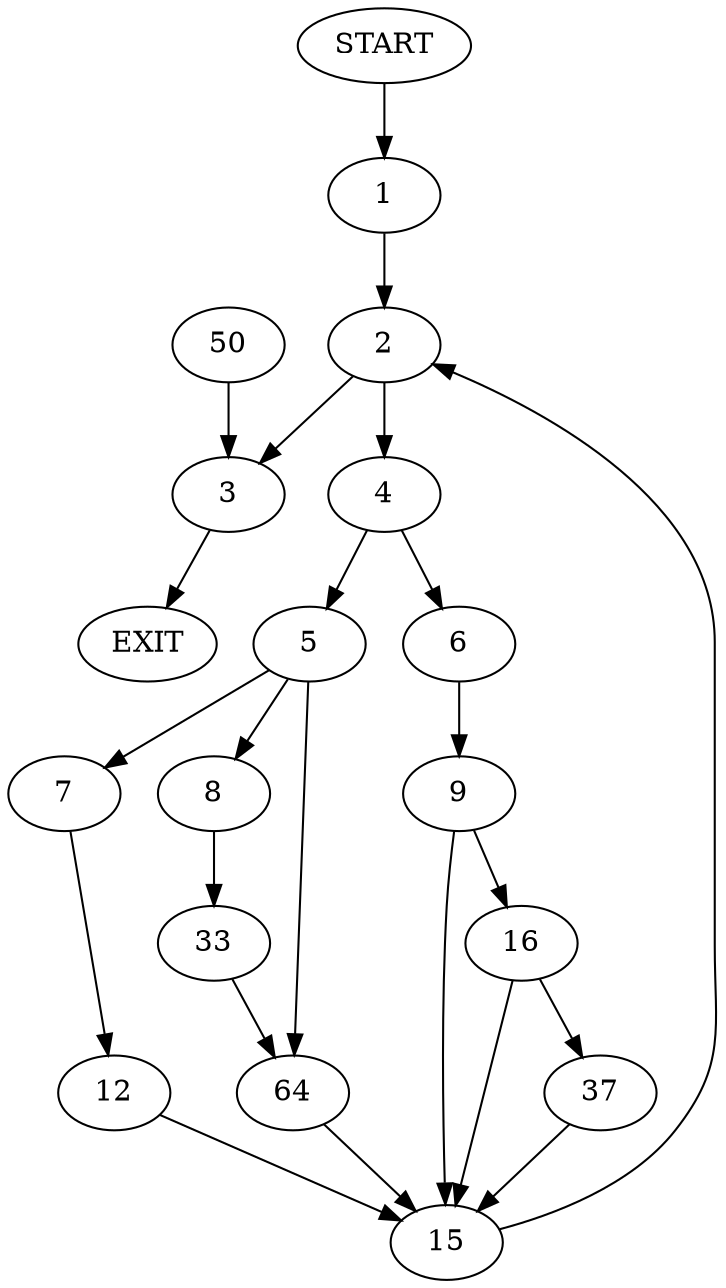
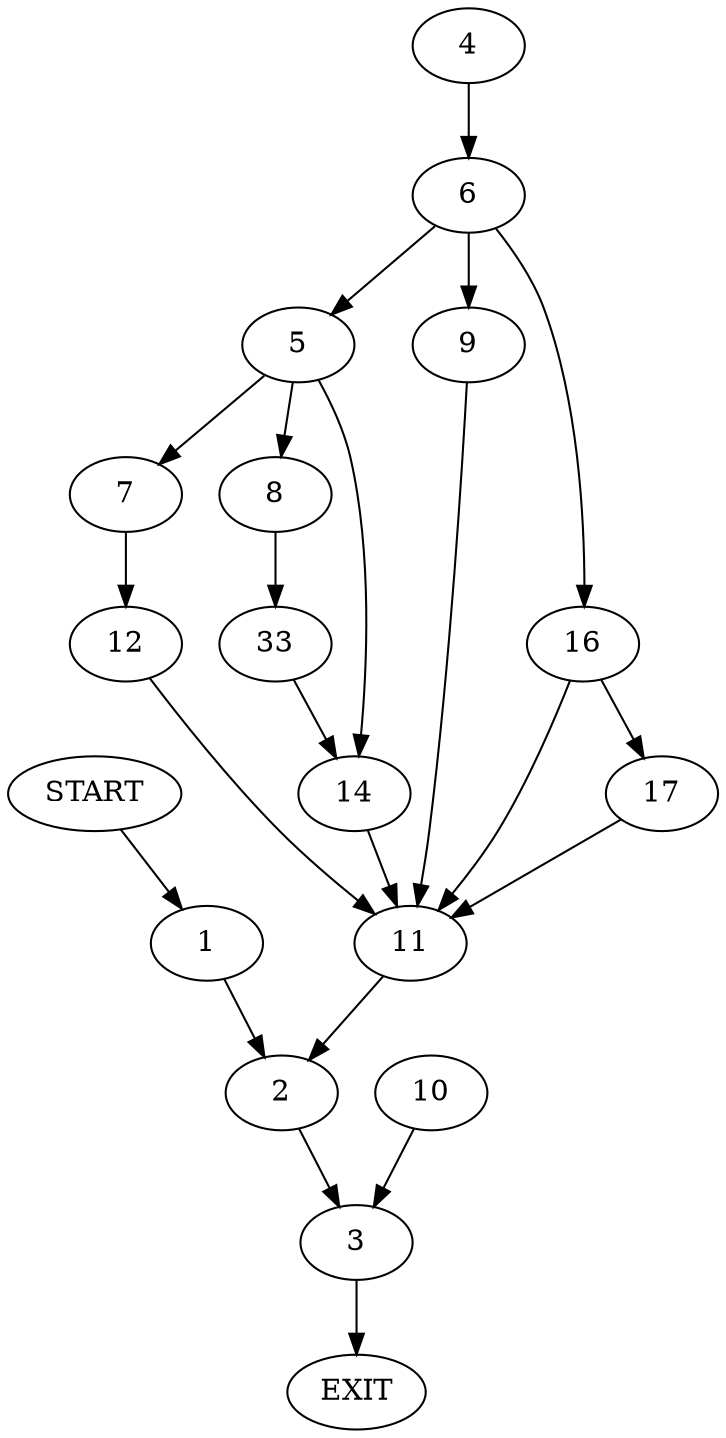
(229, 345) -> (431, 1093)
(384, 410) -> none
(352, 560) -> (391, 263)
(486, 859) -> (568, 399)
(293, 1093) -> (354, 794)
(600, 1093) -> (662, 794)
(447, 1243) -> (411, 943)
